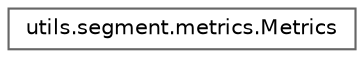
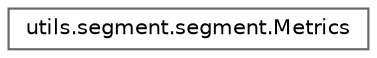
(182, 29) -> (188, 29)
